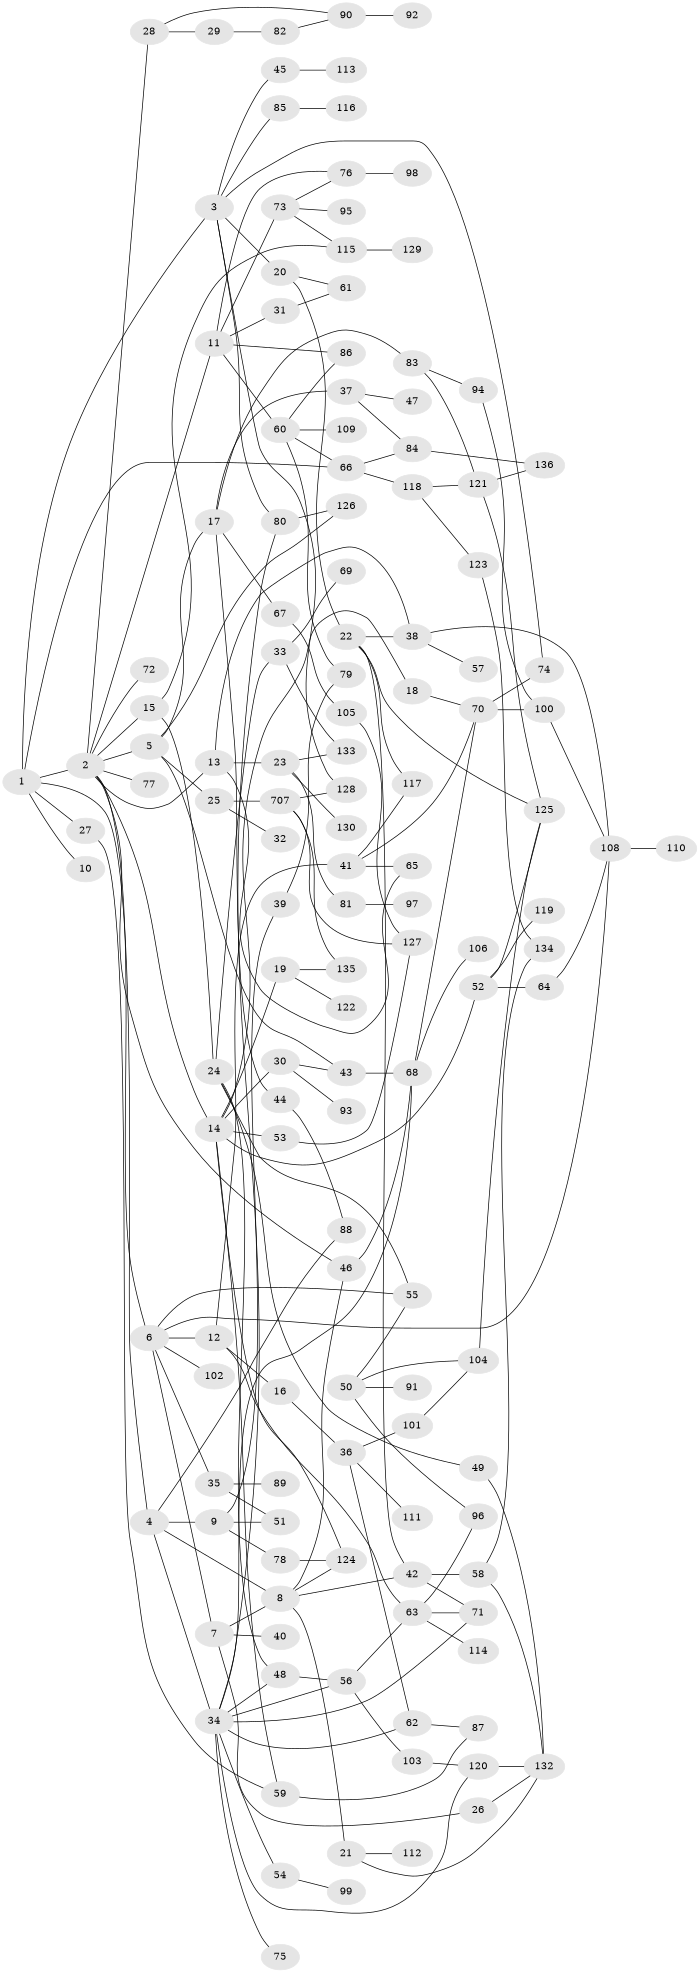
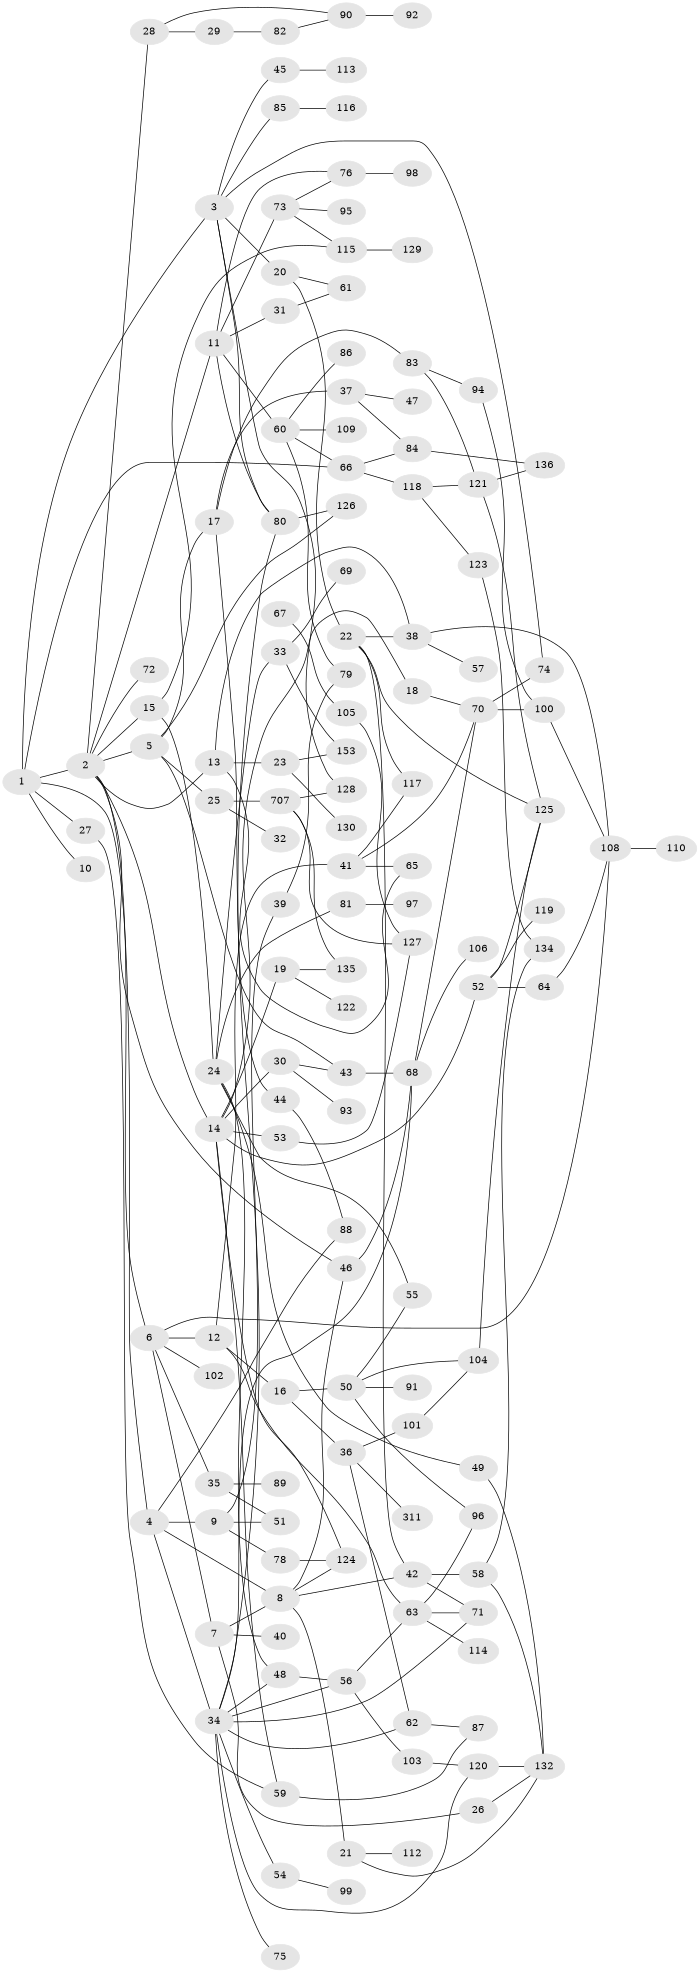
(280, 348) -> (234, 433)
(247, 568) -> none
(346, 752) -> (346, 752)
(149, 785) -> none
(313, 834) -> (255, 958)
(263, 1288) -> none
none -> (309, 1390)
(412, 1518) -> (412, 1518)
